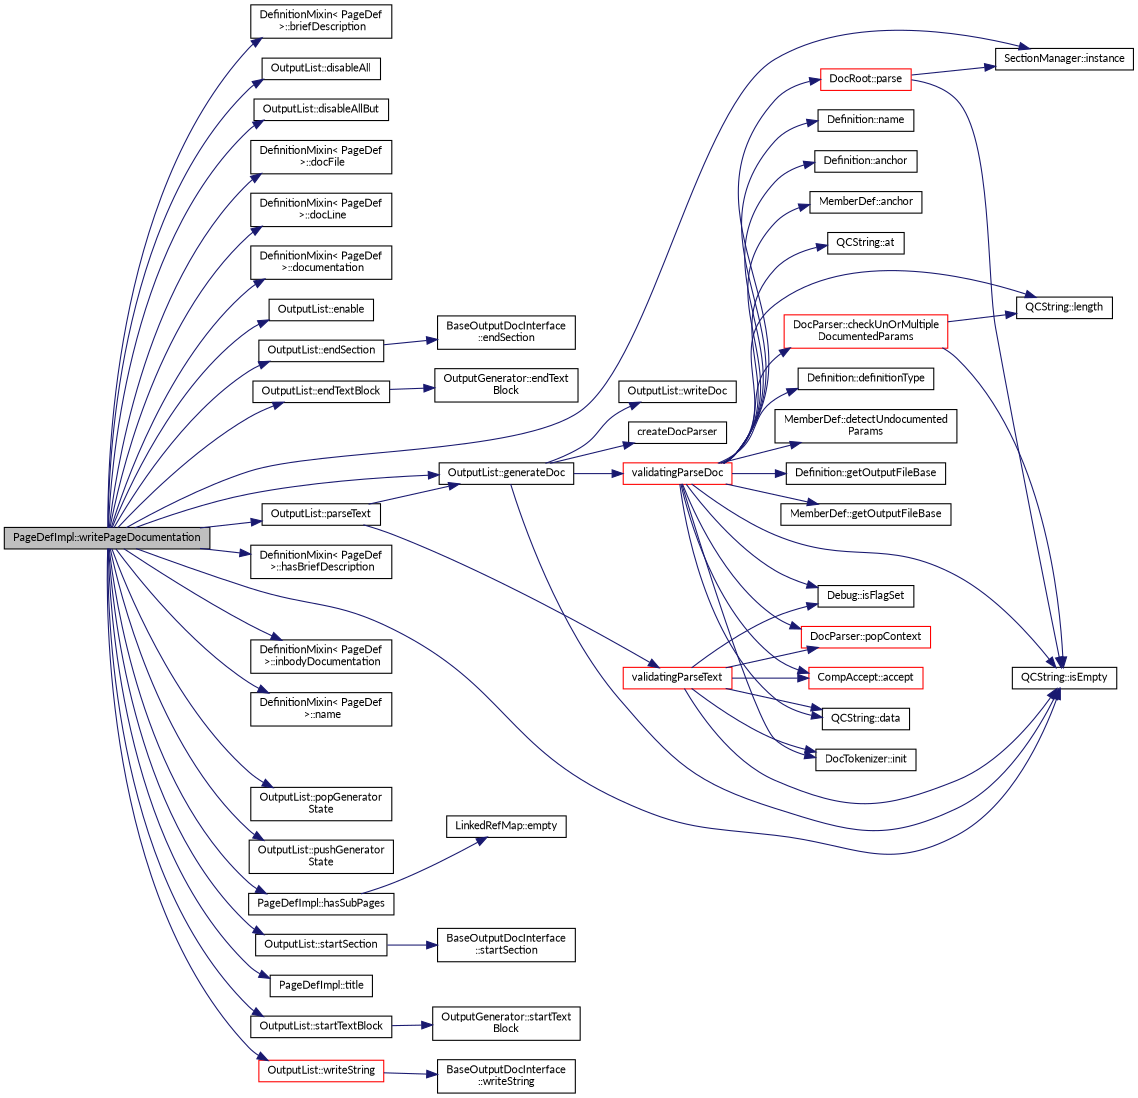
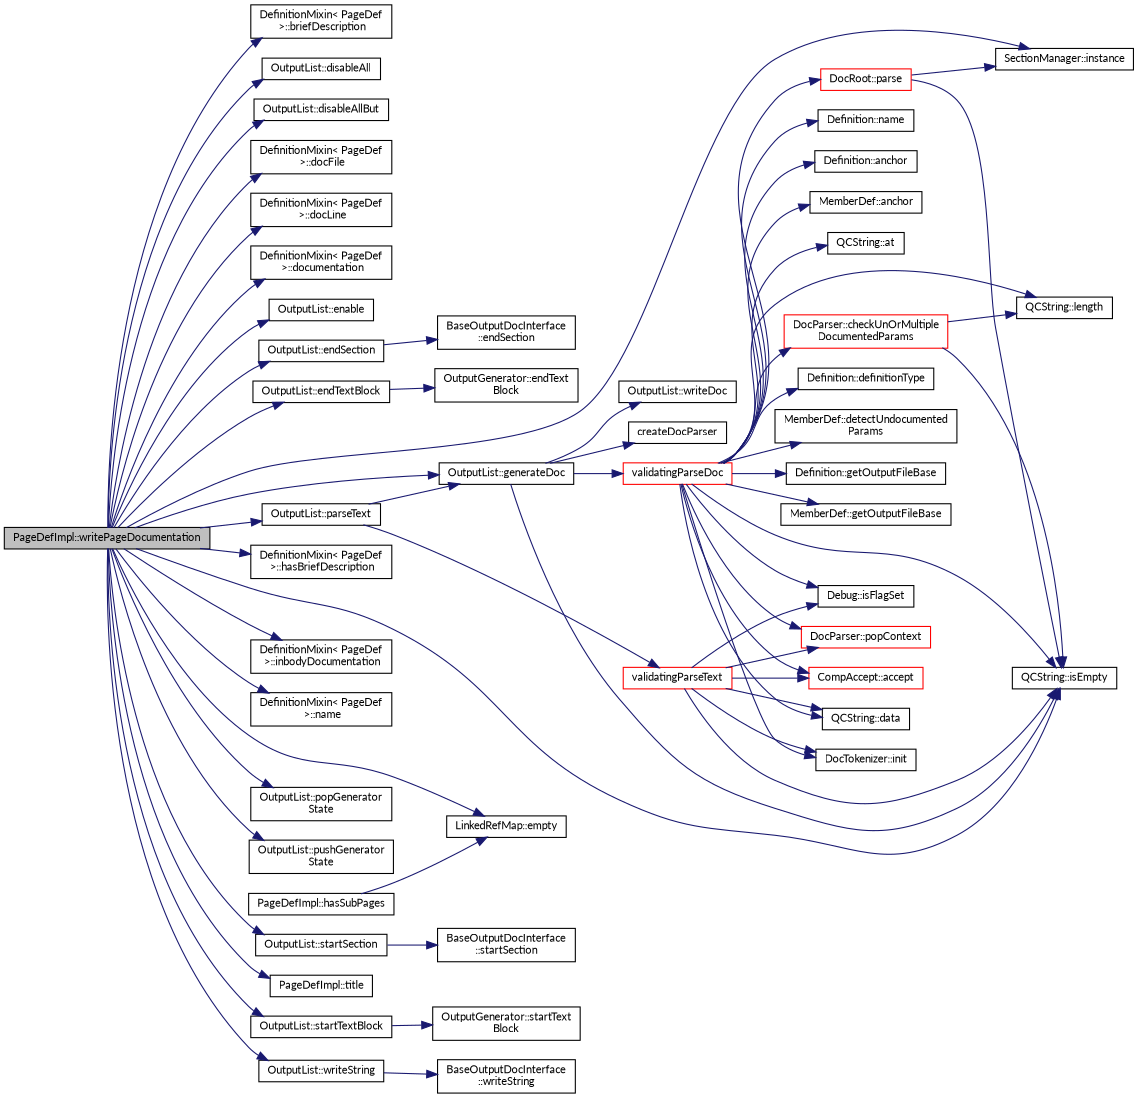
(154, 732) -> (252, 737)
(321, 1071) -> (321, 1071)
